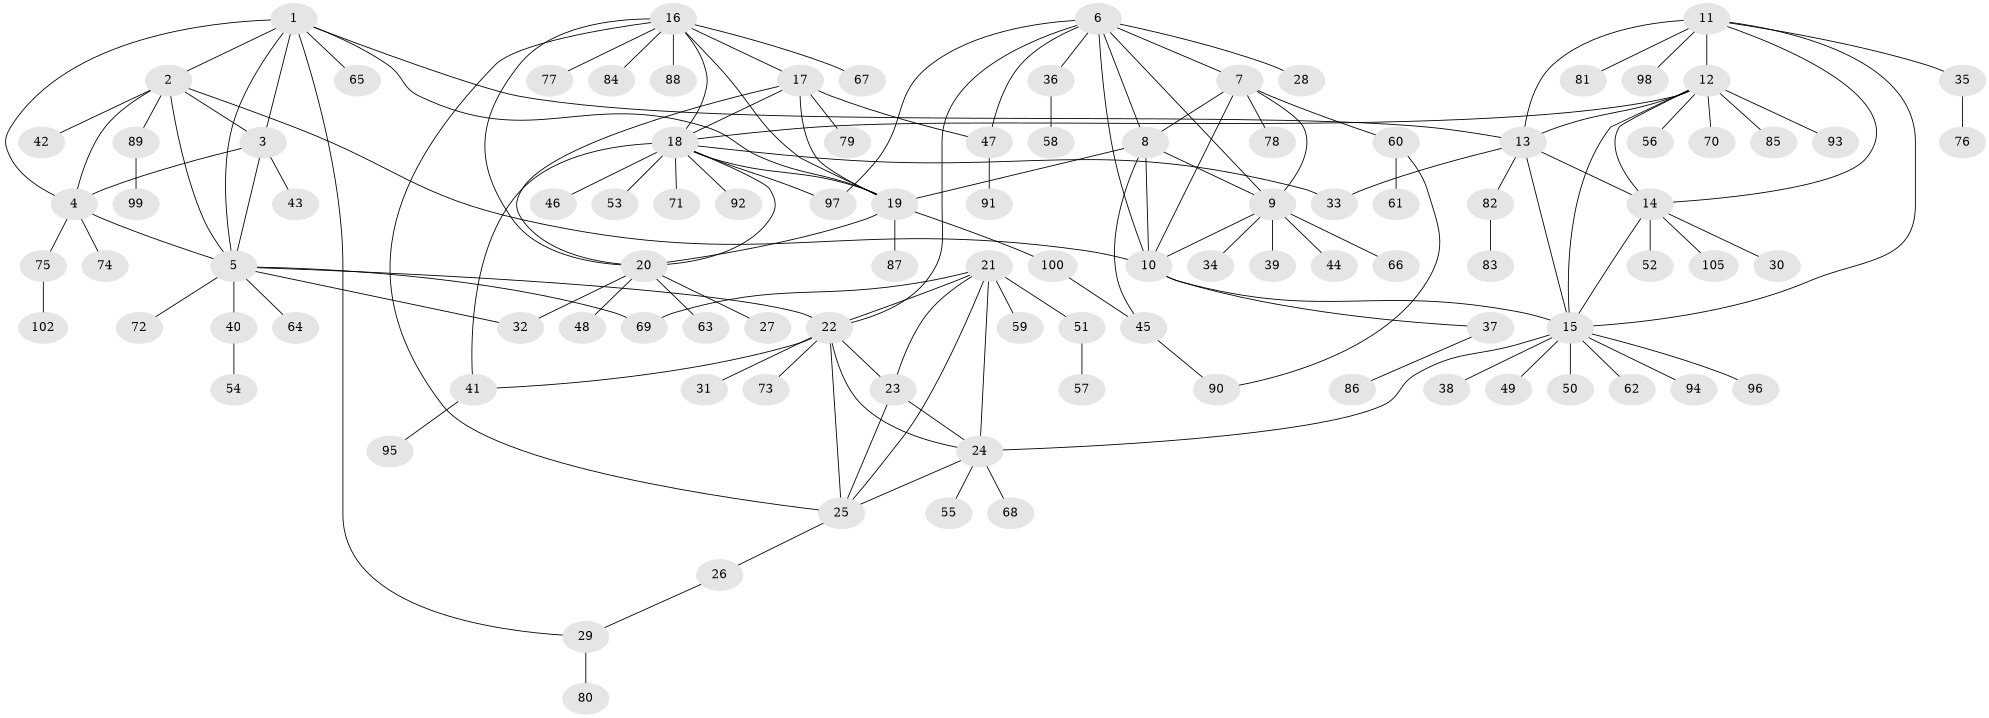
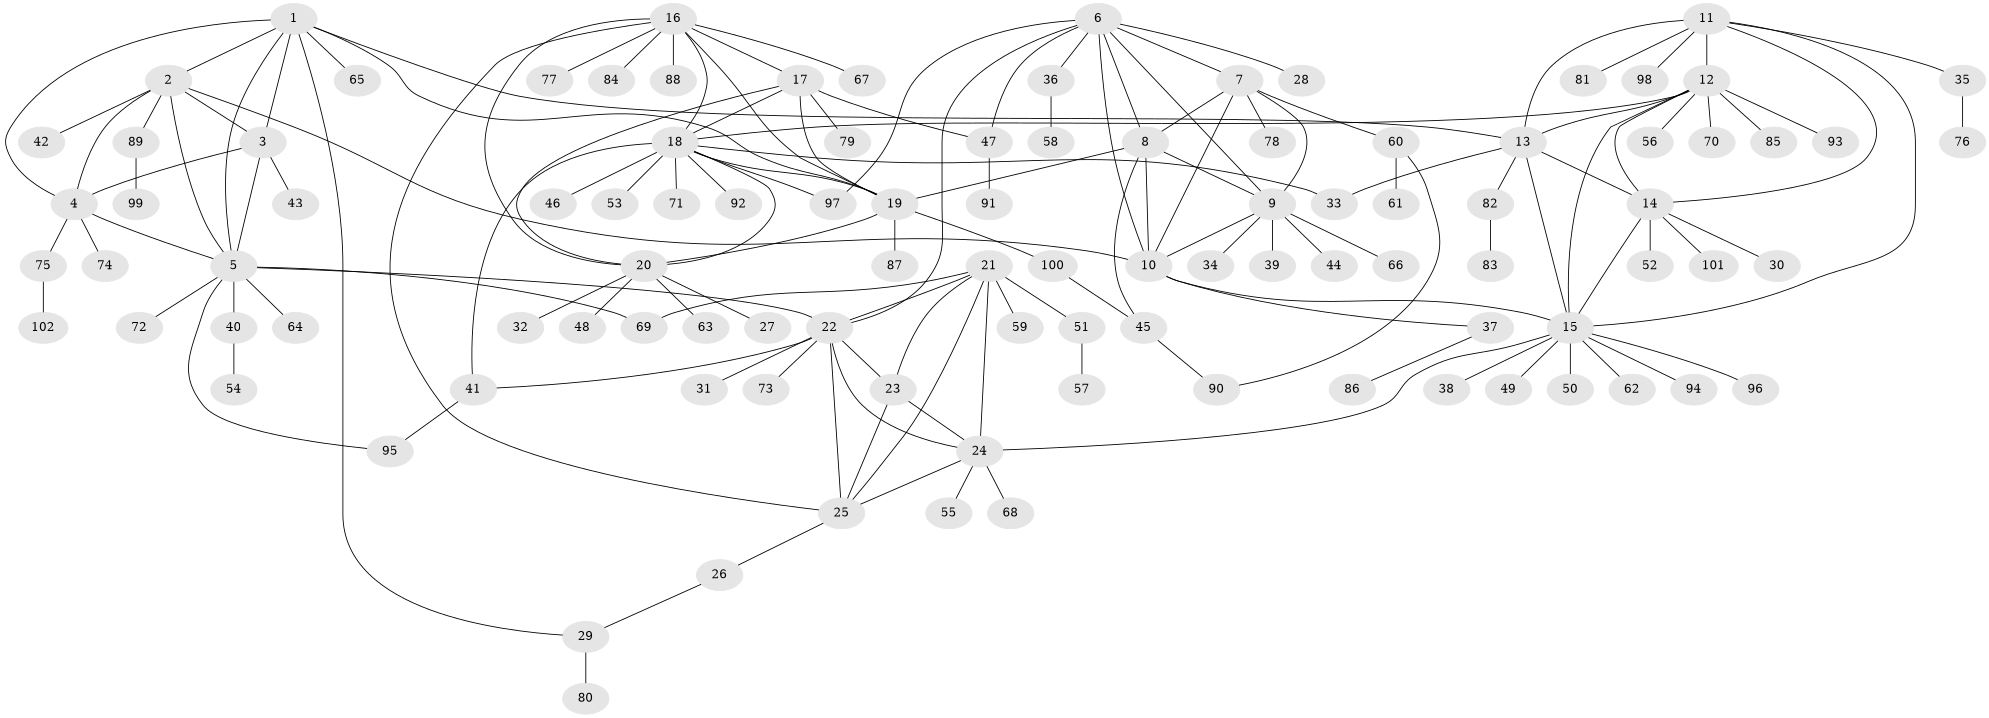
(1714, 266) -> (1714, 266)
(377, 297) -> (217, 416)
